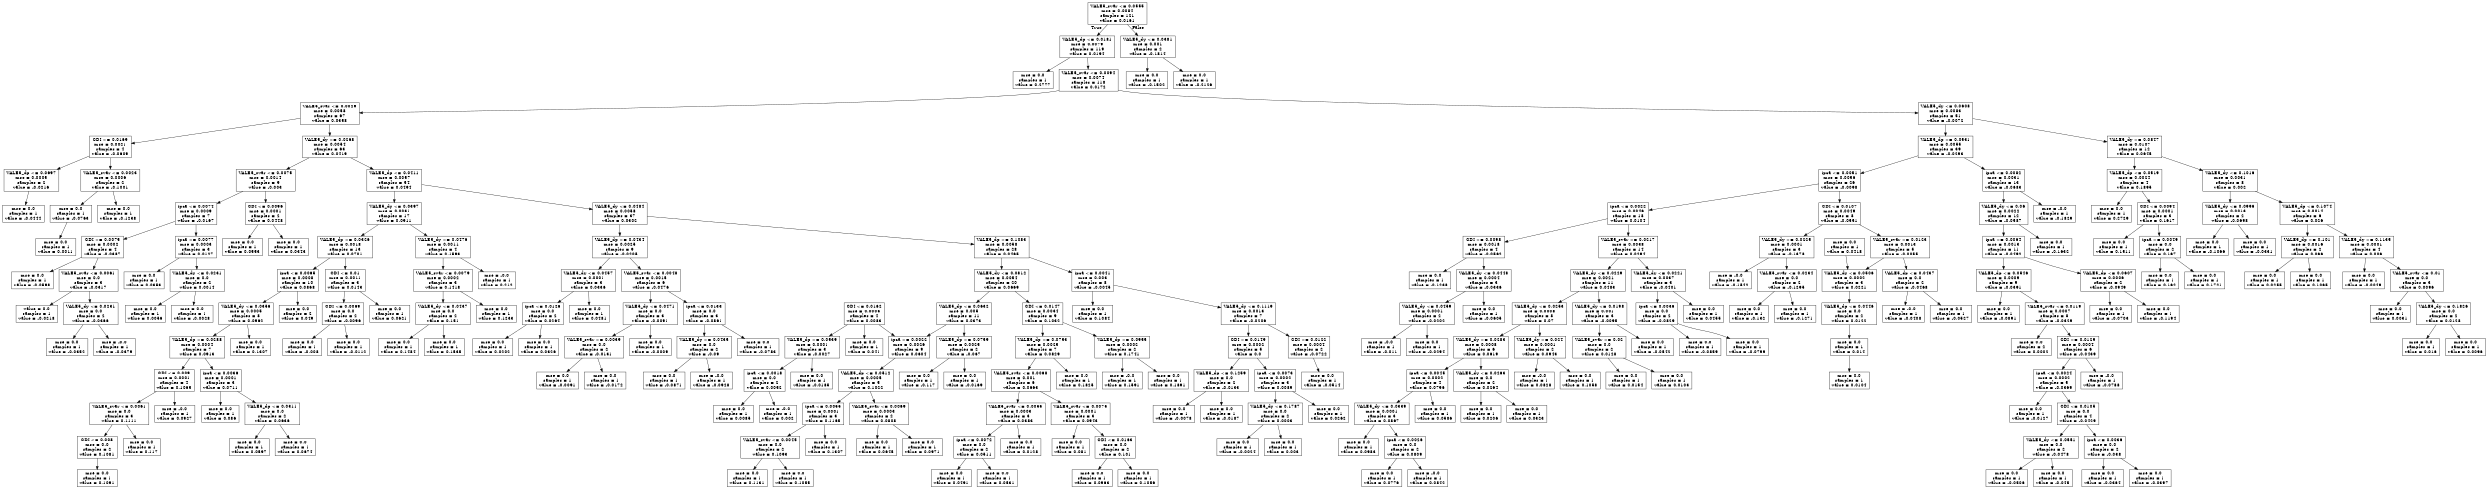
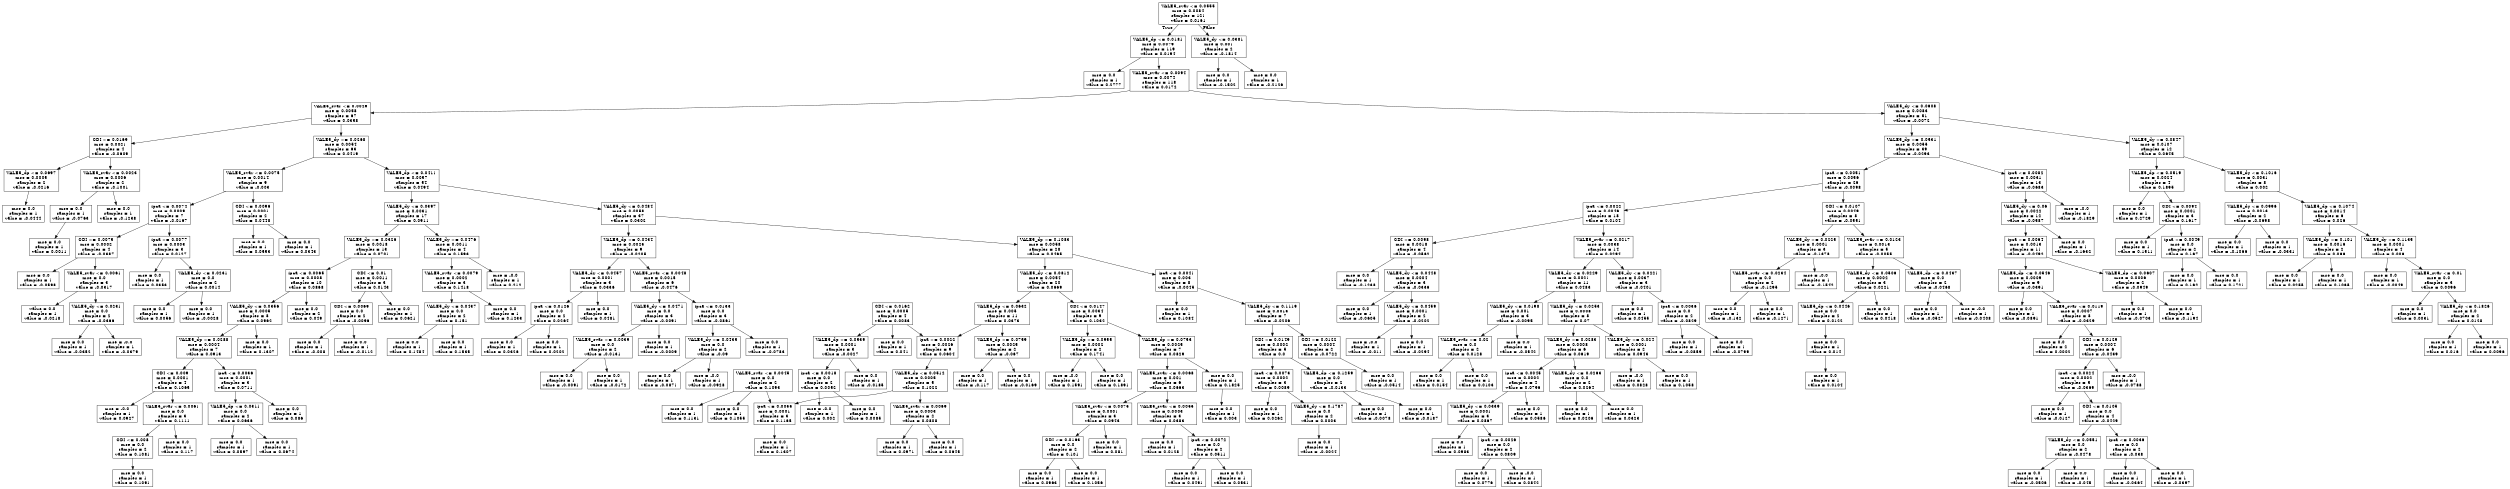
(1847, 261) -> (1875, 297)
(798, 430) -> (768, 396)
(1279, 430) -> (1222, 396)
